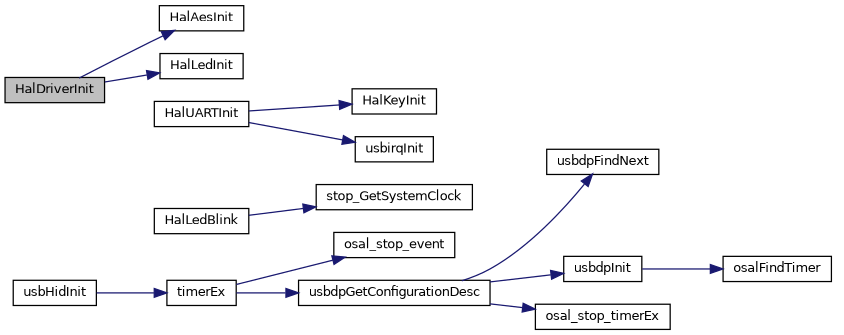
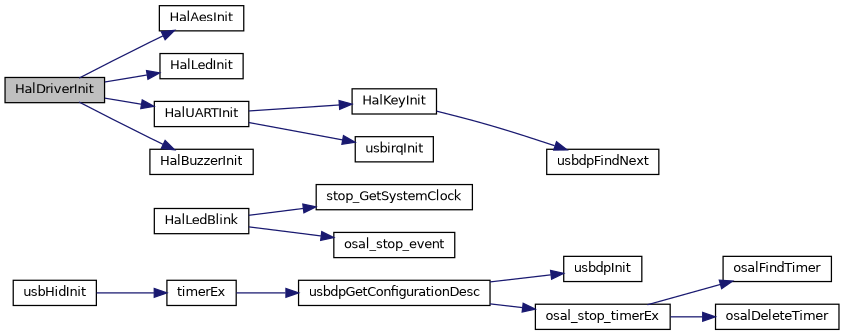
none -> (123, 101)
none -> (202, 162)
(530, 241) -> (496, 127)
(676, 269) -> (684, 295)
(285, 272) -> (285, 231)
none -> (777, 317)
